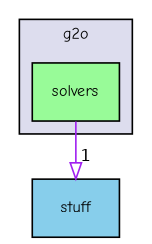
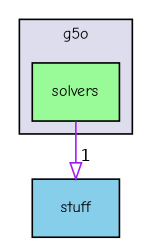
(76, 35) -> (76, 35)
